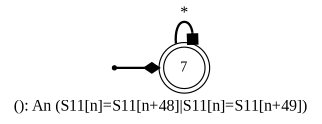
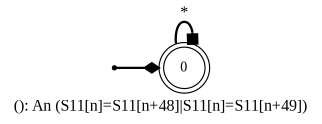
(184, 68) -> (184, 68)
